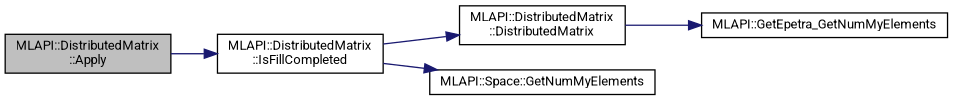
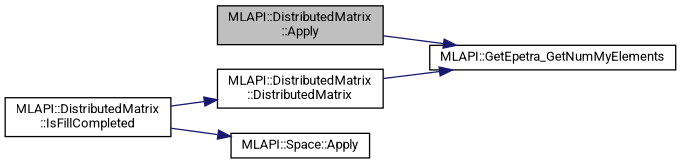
(187, 54) -> (413, 40)
(542, 82) -> (300, 146)
